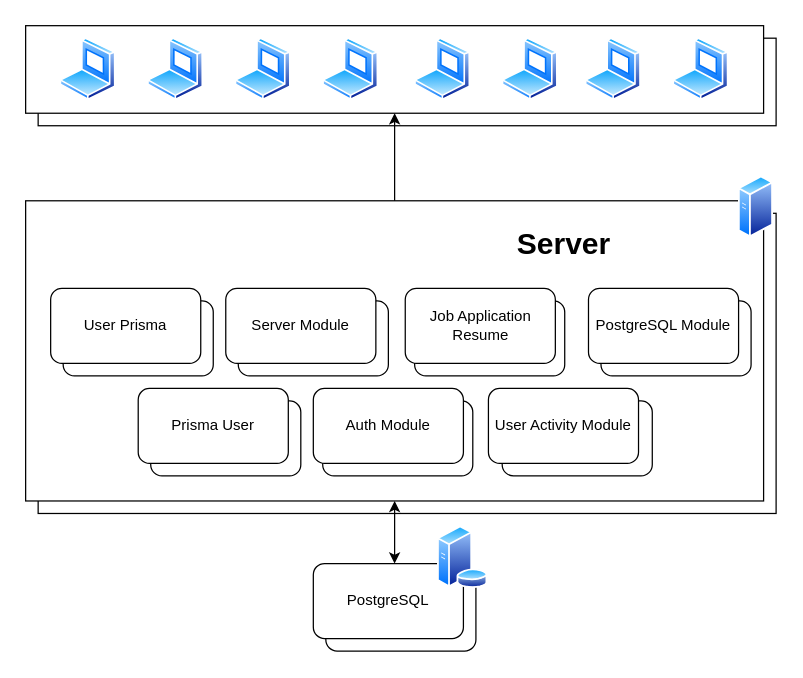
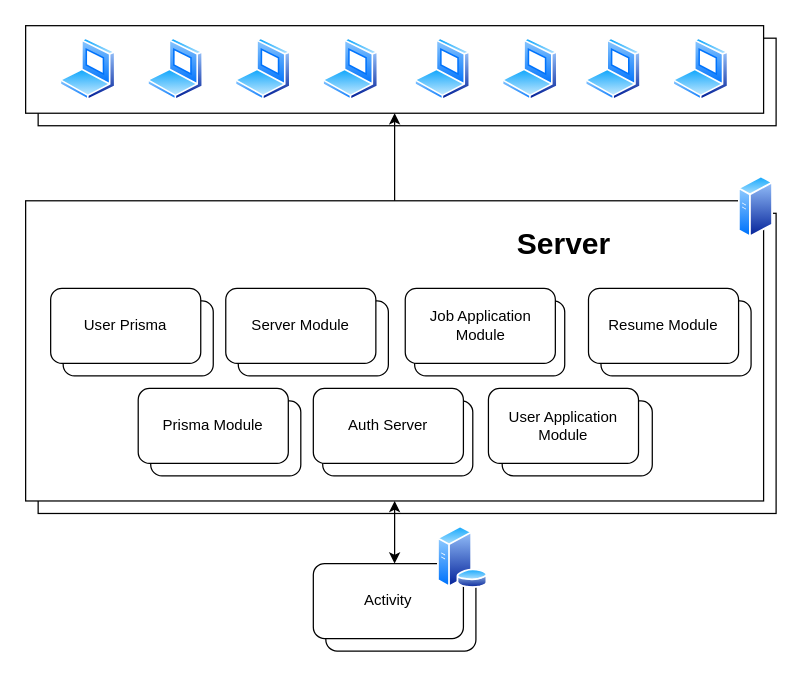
(481, 326) -> (481, 326)
(663, 326) -> (663, 326)
(213, 426) -> (213, 426)
(388, 426) -> (388, 426)
(563, 426) -> (563, 426)
(388, 601) -> (388, 601)
